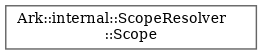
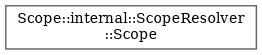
(131, 27) -> (131, 27)
